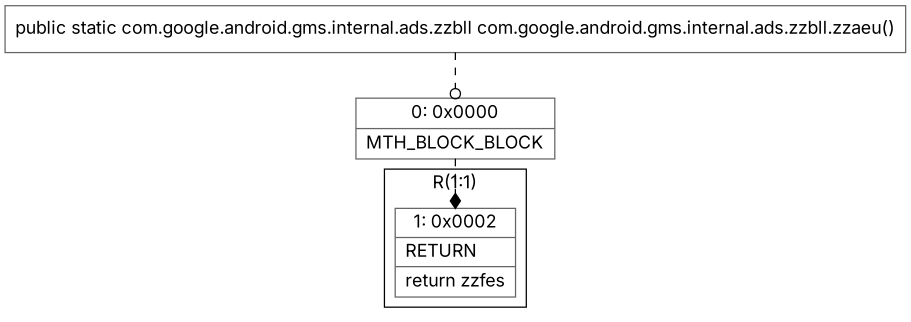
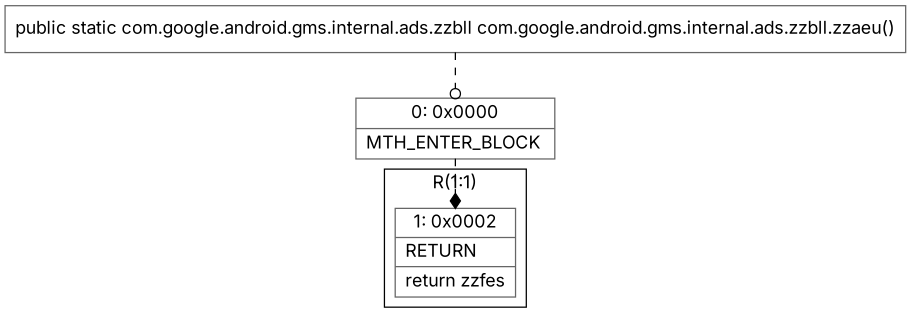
(455, 143) -> (454, 143)
